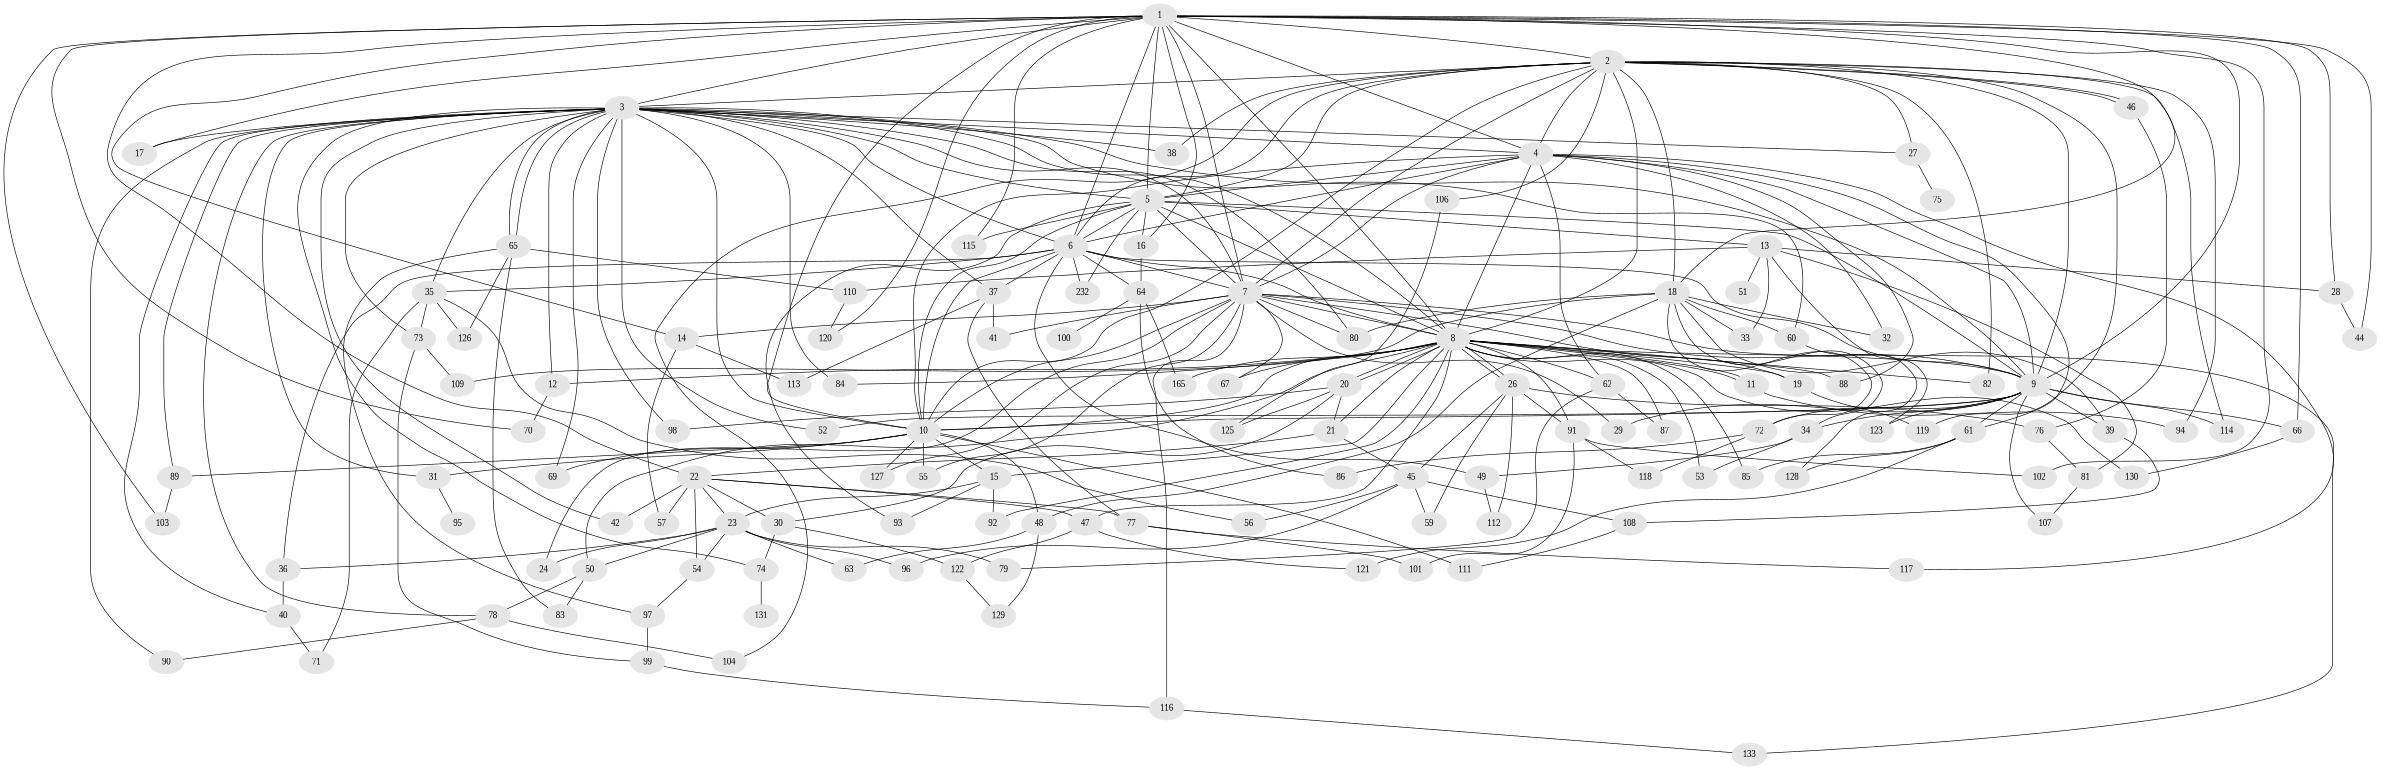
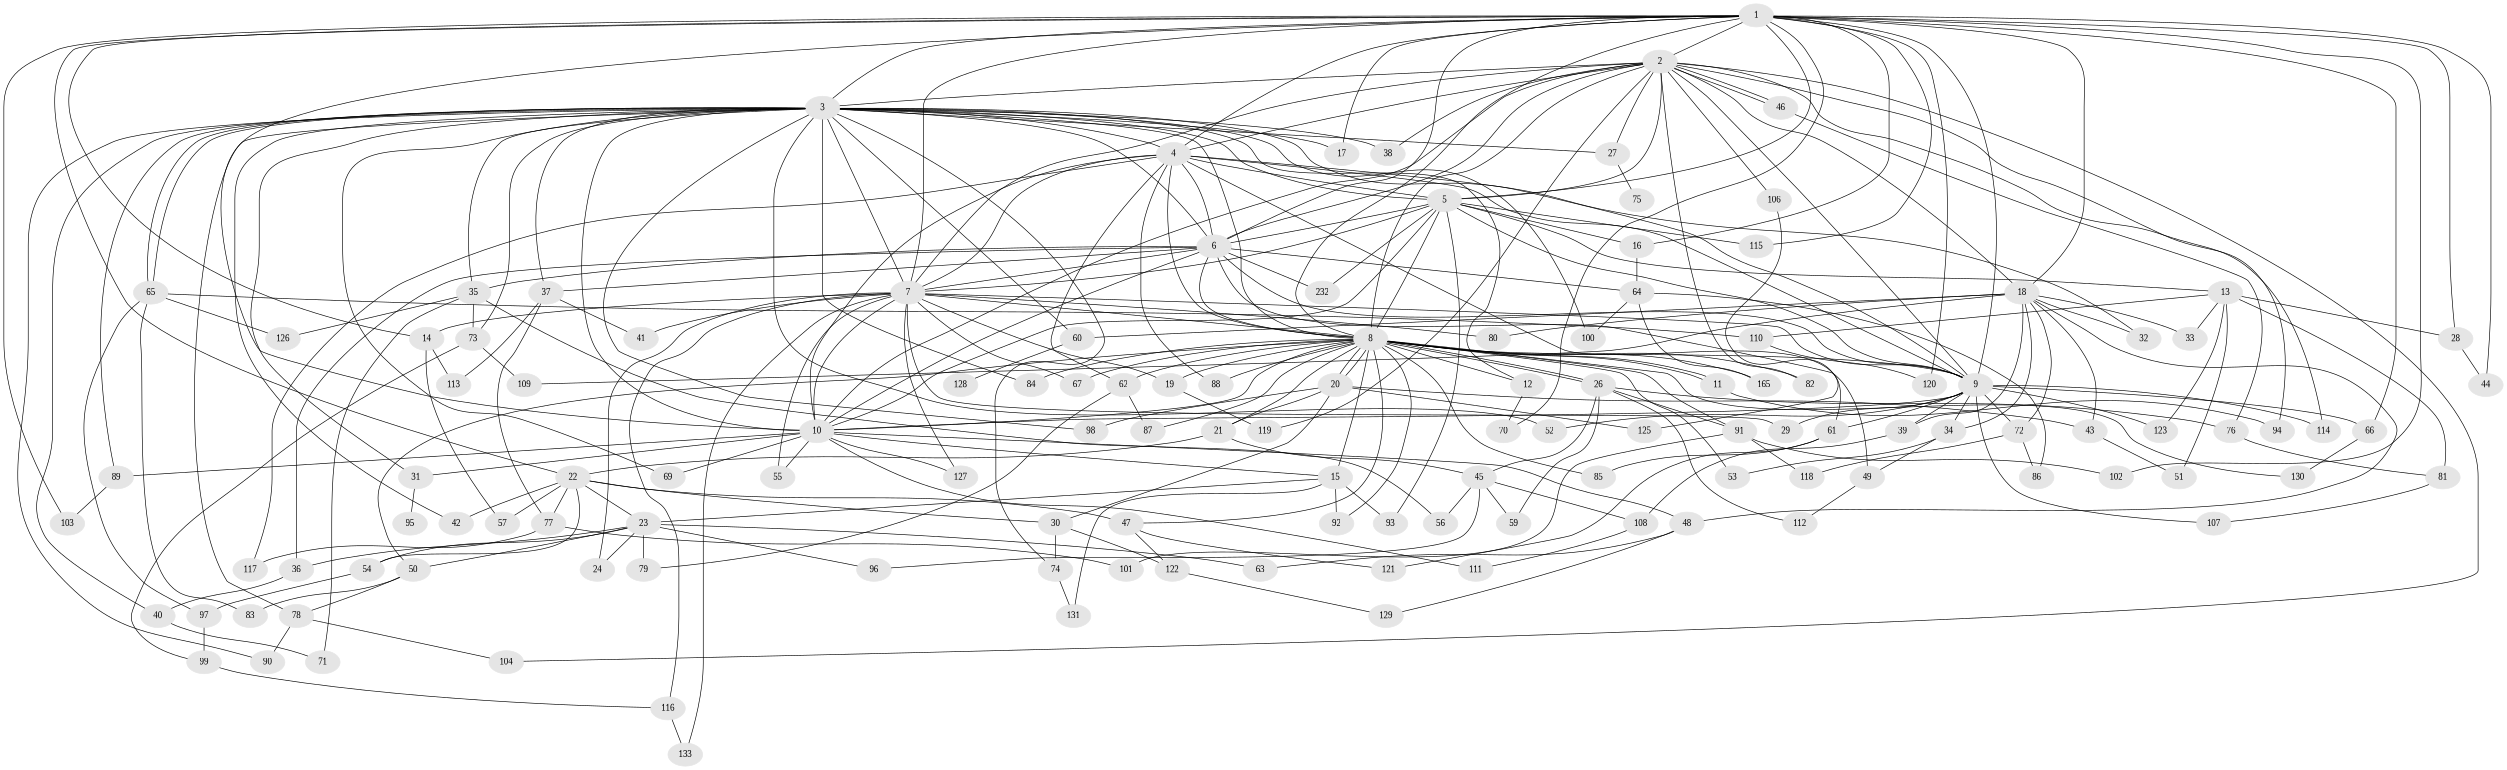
(1020, 163) -> (1256, 140)
none -> (2090, 431)
(1851, 458) -> none
none -> (1163, 496)
